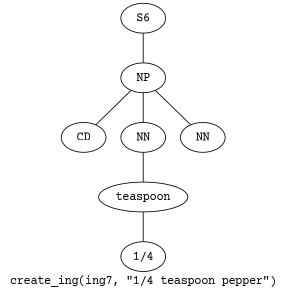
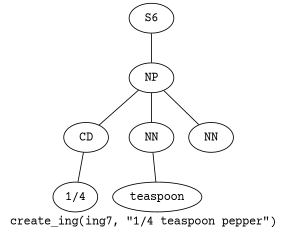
(143, 227) -> (81, 167)
